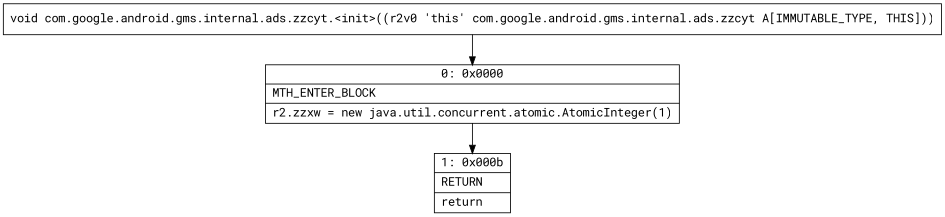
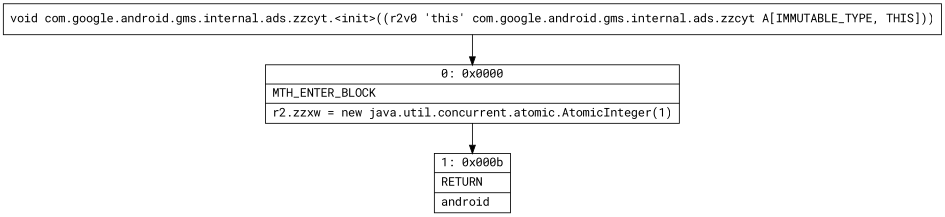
(462, 202) -> (465, 202)
